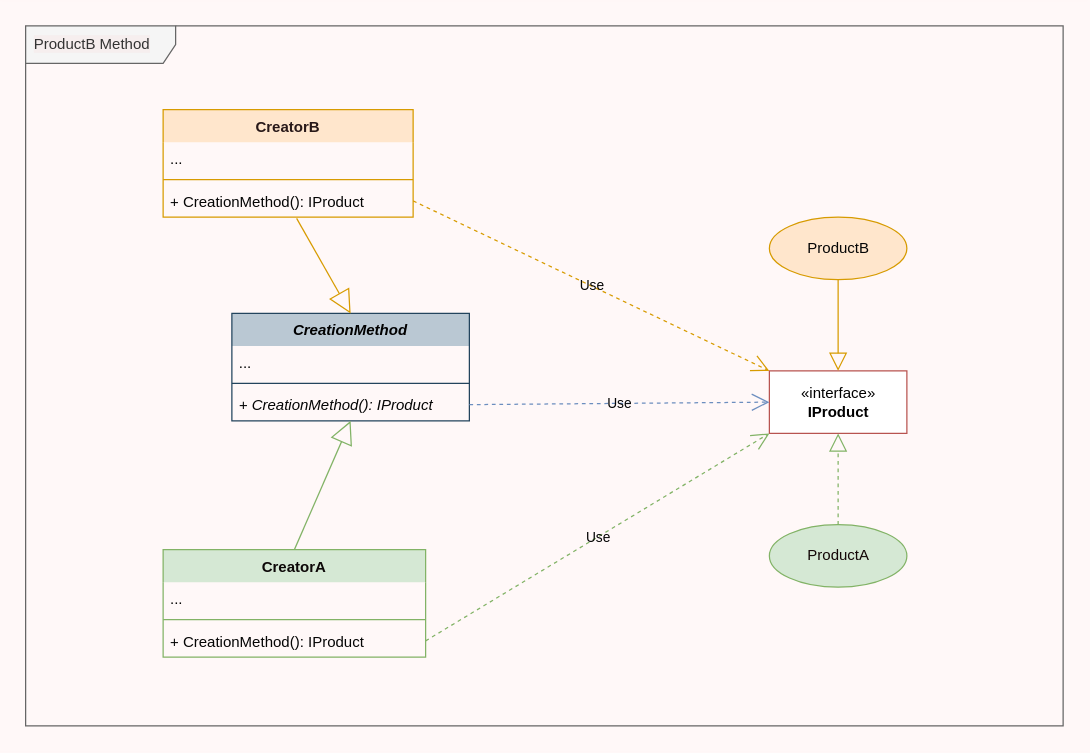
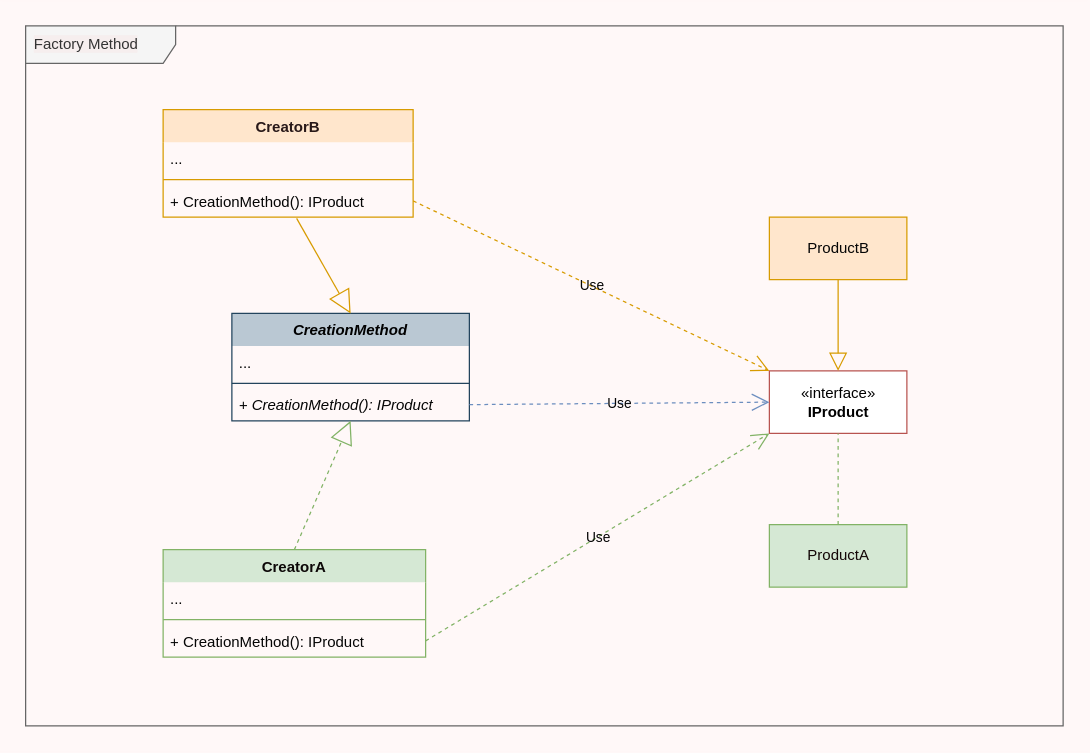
(95, 44) -> (91, 44)
(838, 248) -> (838, 248)
(838, 452) -> (838, 443)
(319, 494) -> (319, 494)
(838, 556) -> (838, 556)
